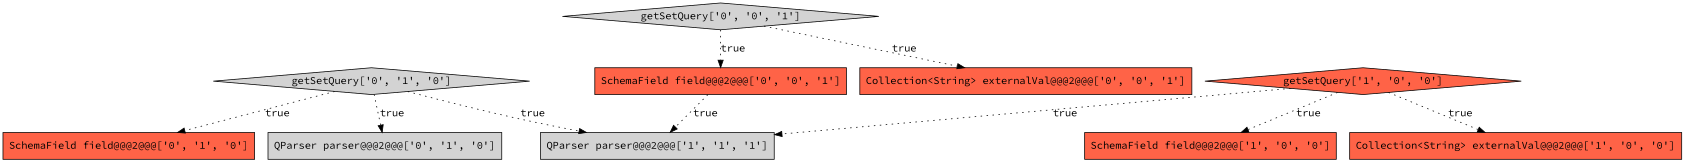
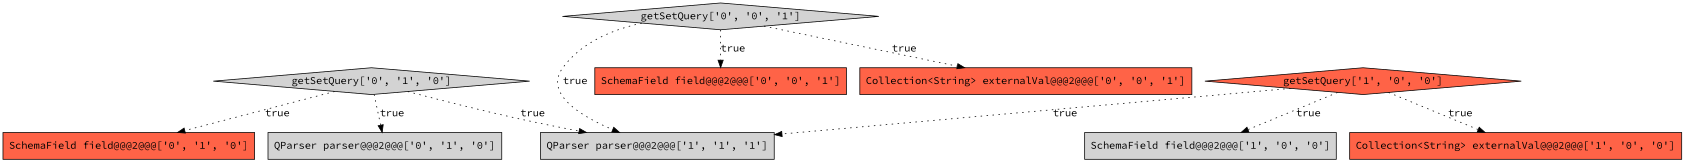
(692, 111) -> (563, 67)
(1210, 146) -> (1210, 146)
